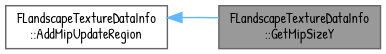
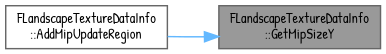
(200, 18) -> (186, 37)
